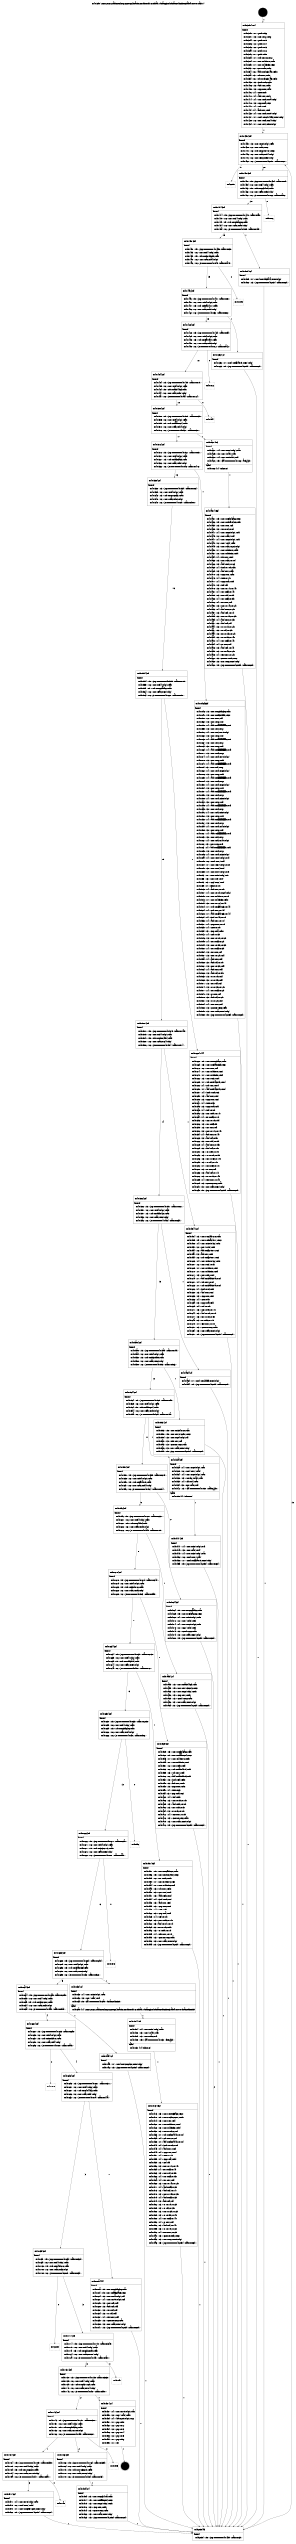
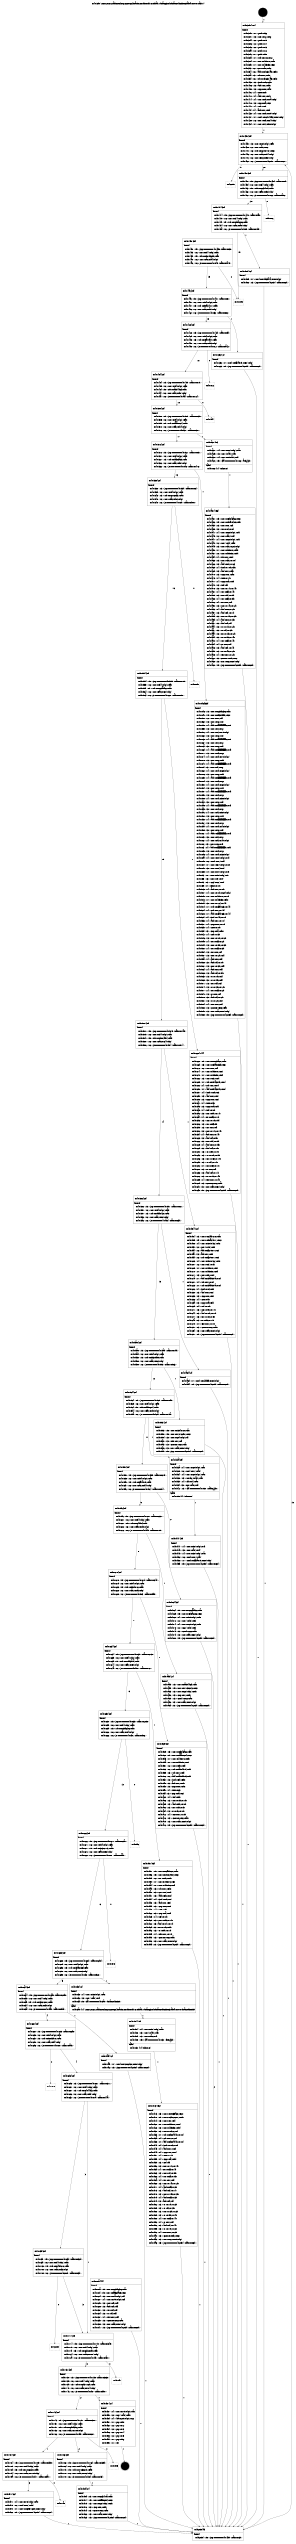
(223, 235) -> (238, 265)
none -> (194, 685)
(100, 2189) -> (87, 2217)
